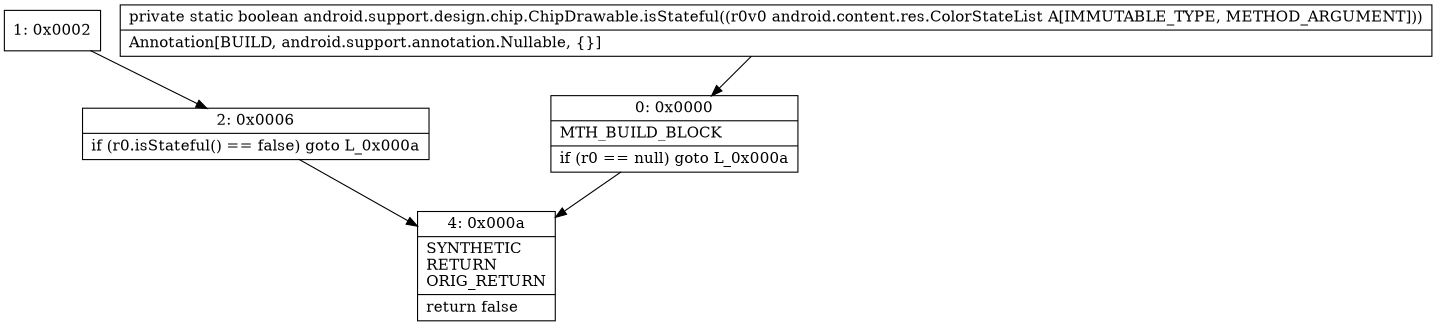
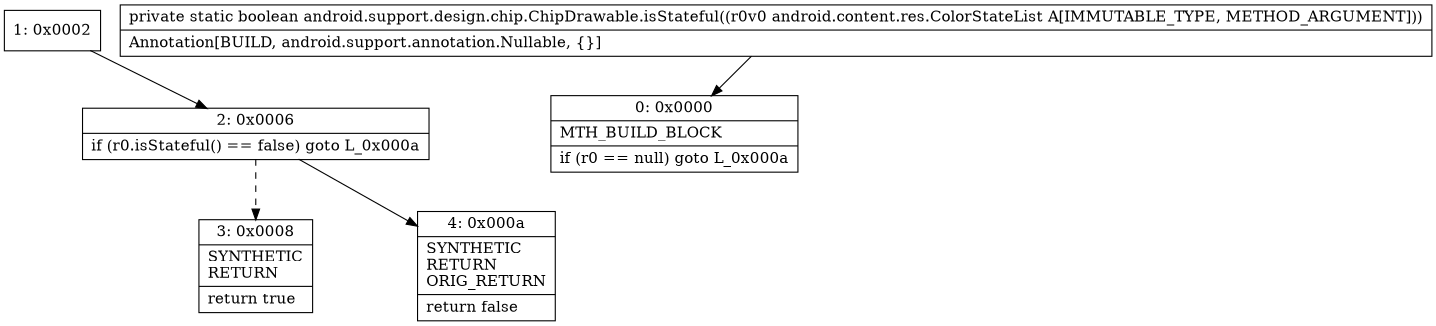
(593, 191) -> none
none -> (256, 266)
